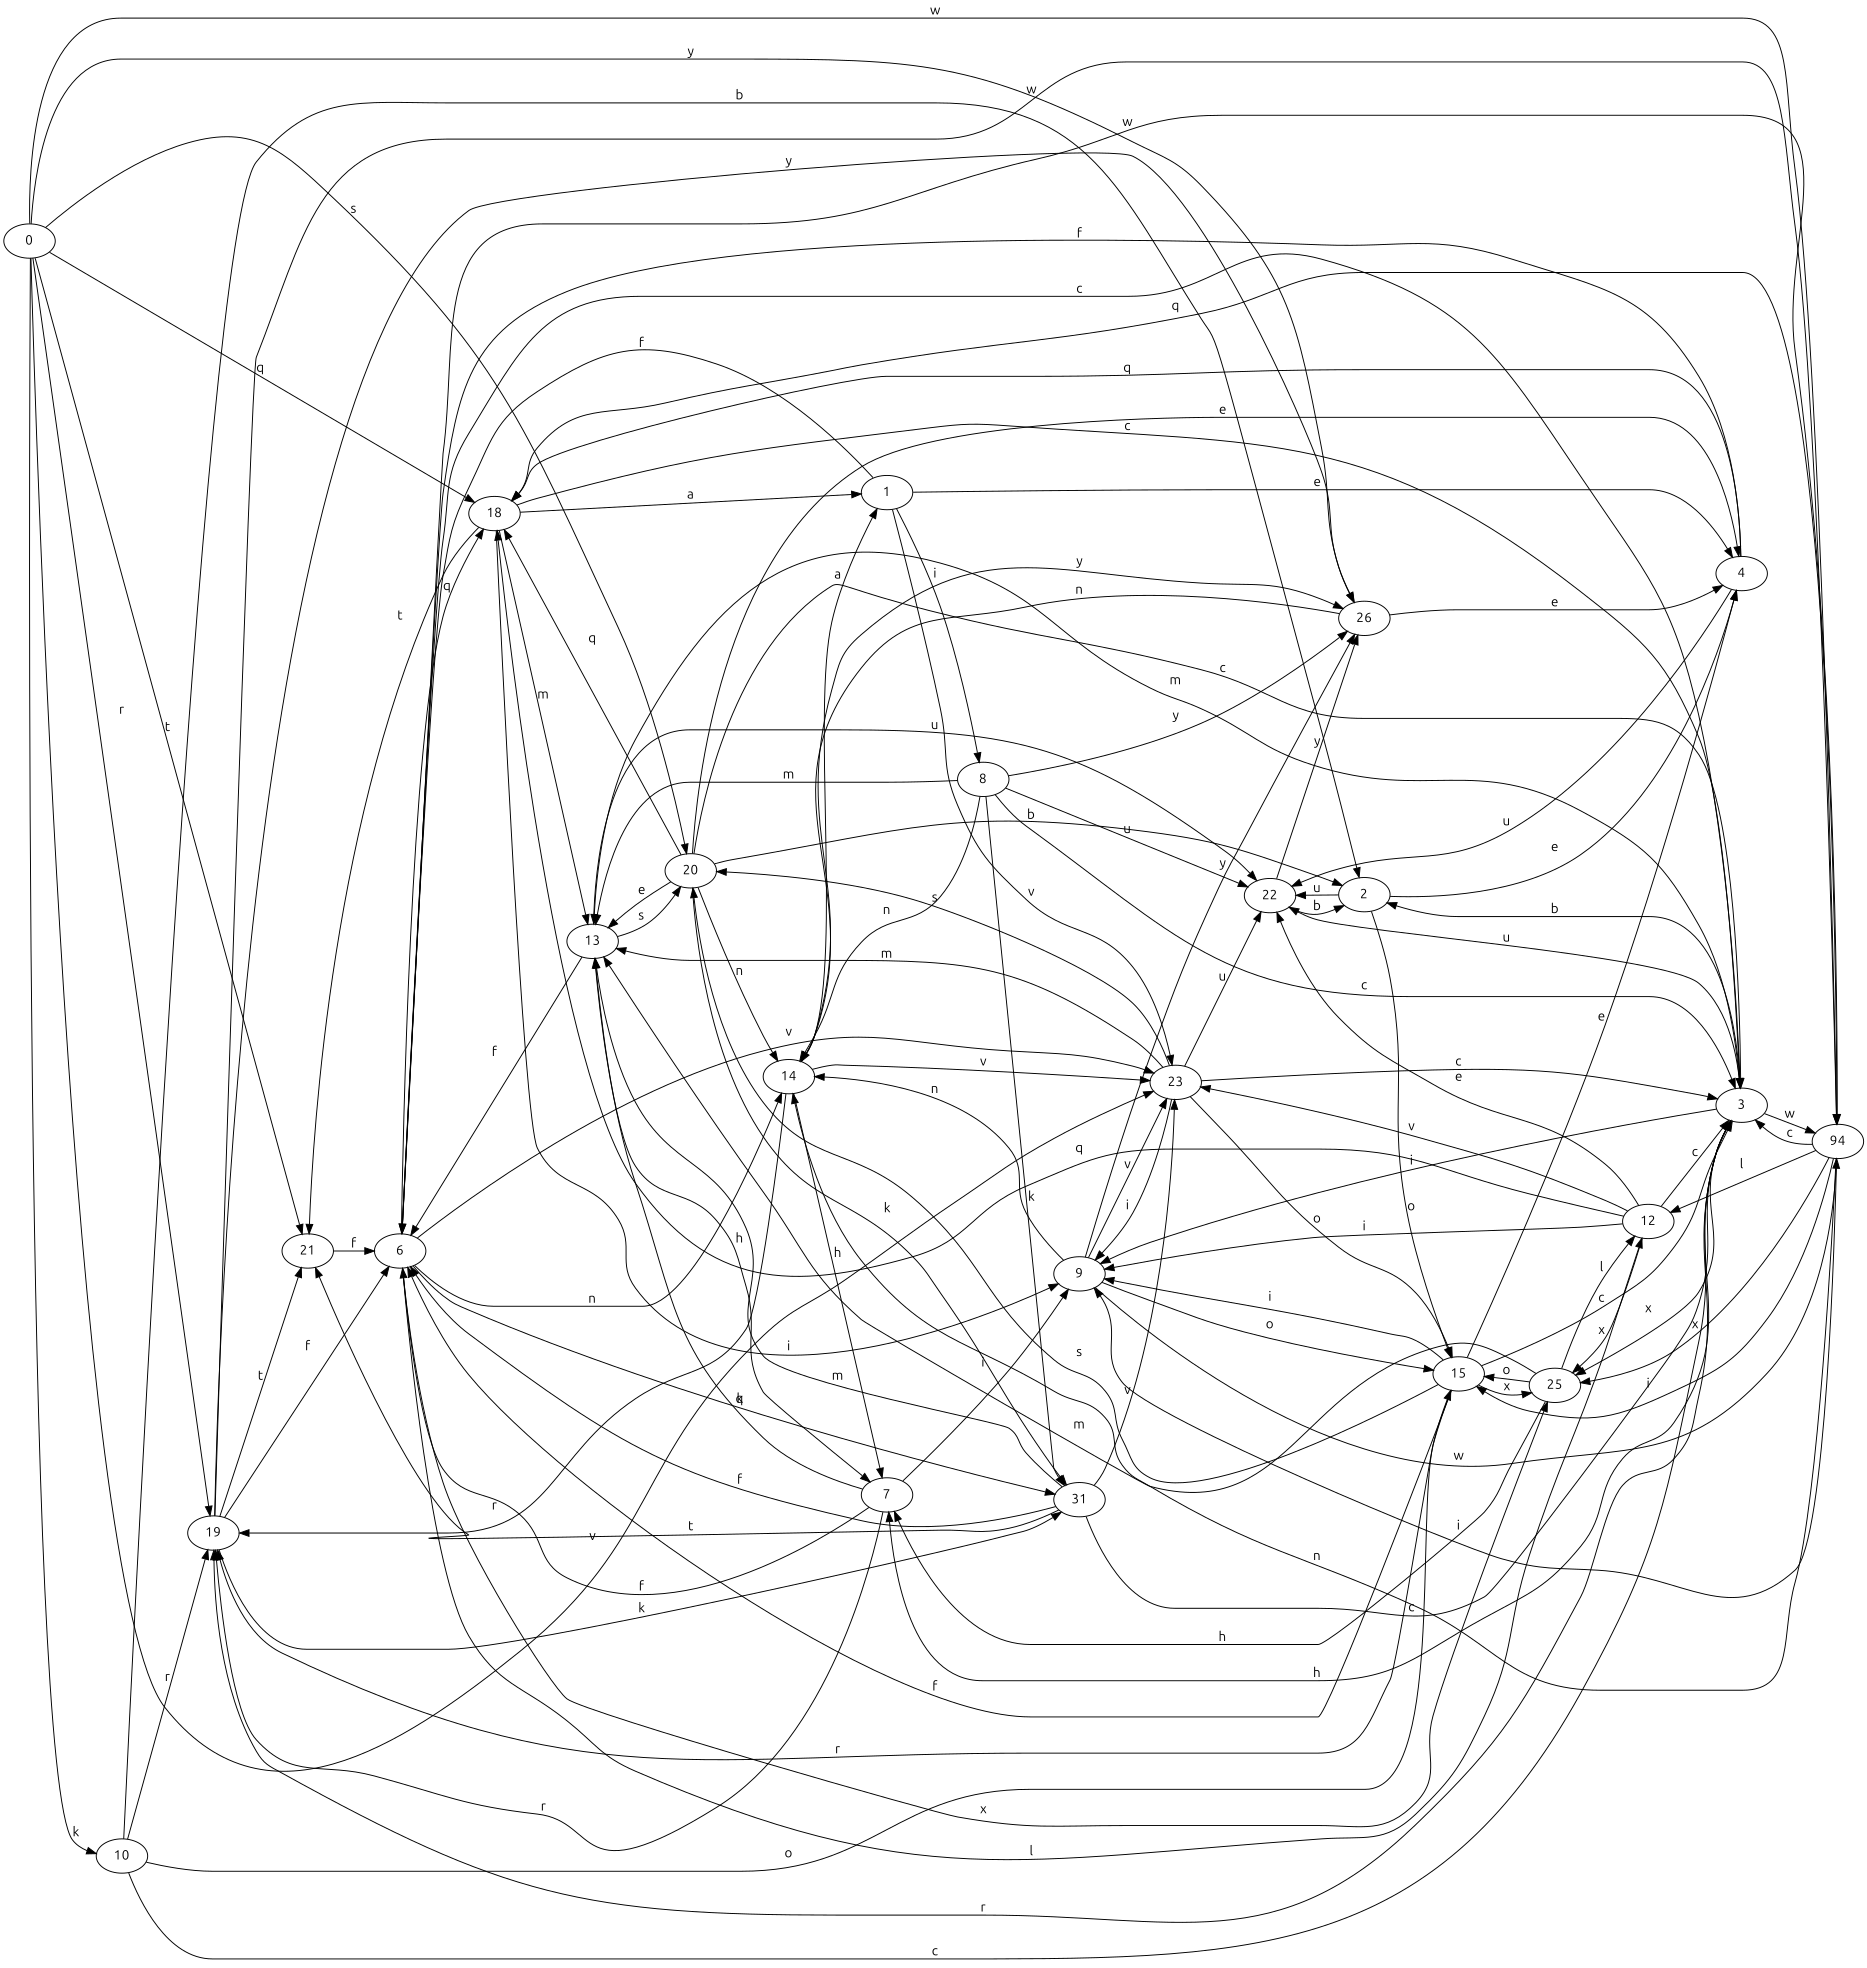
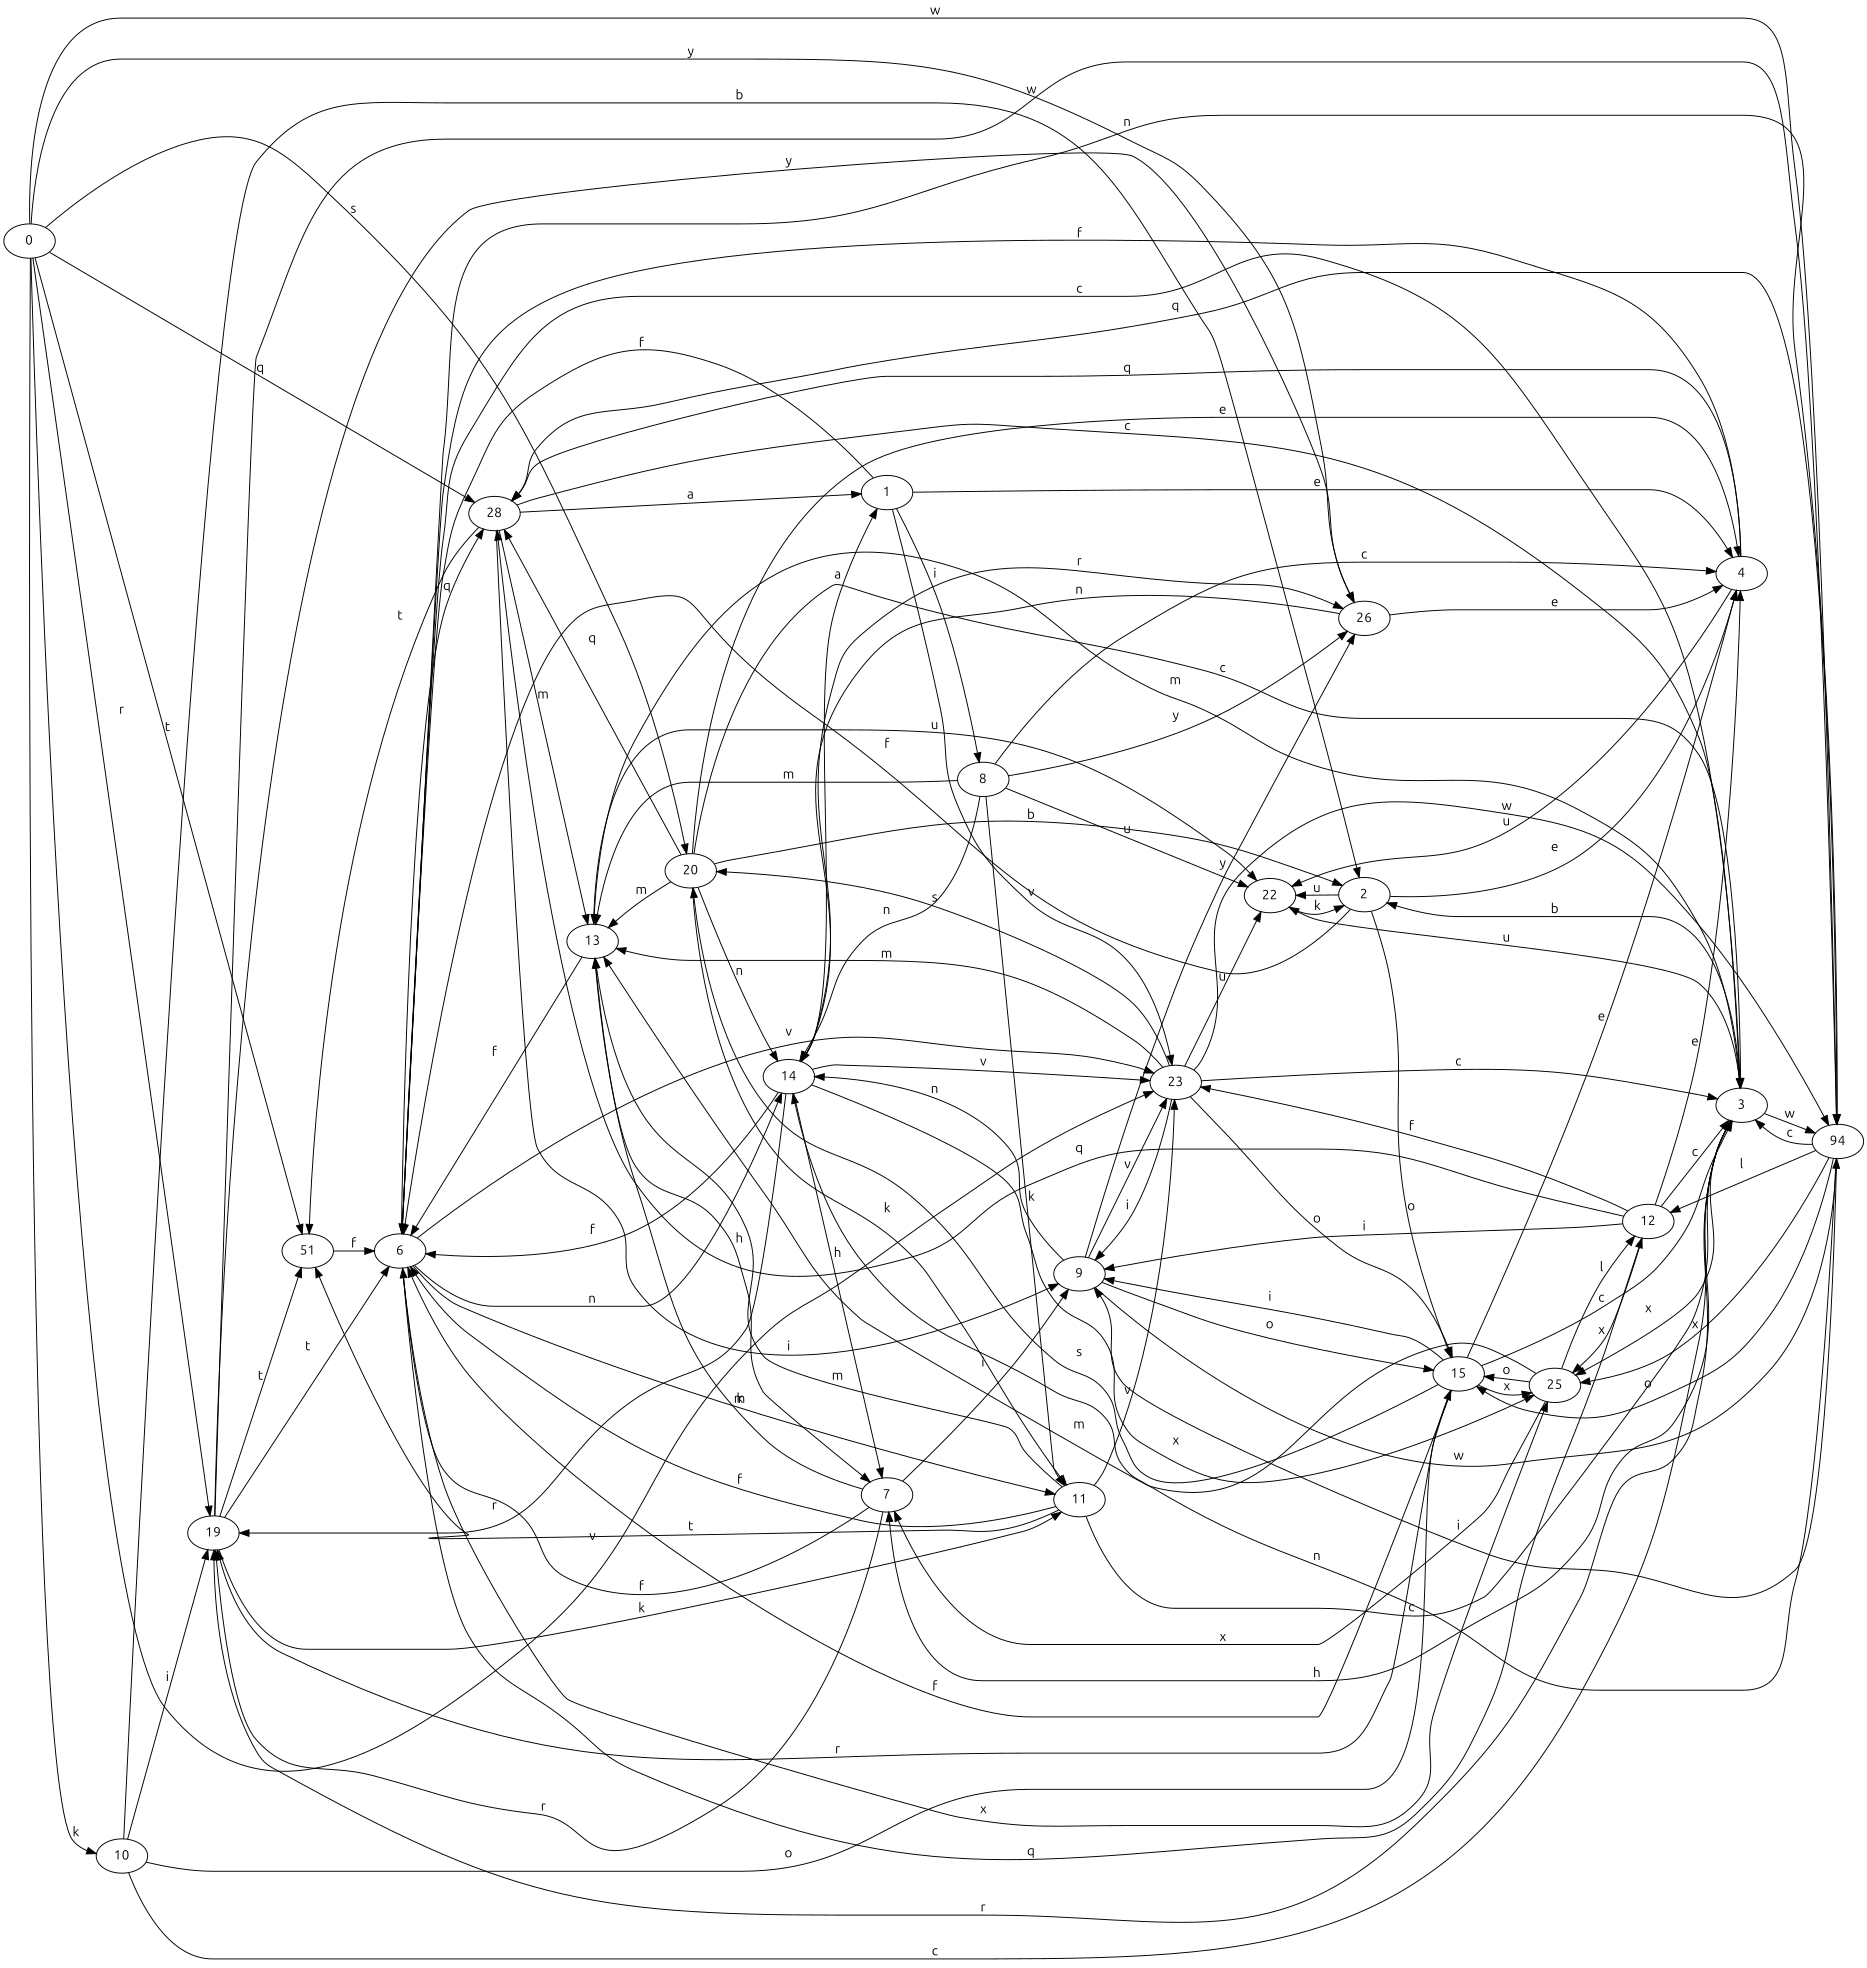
(1128, 122) -> (1128, 122)
(494, 514) -> (494, 514)
(1079, 562) -> (1079, 562)
none -> (707, 621)
(1318, 756) -> none
none -> (1488, 811)
(642, 890) -> (642, 890)
(1317, 907) -> (1317, 907)
(650, 921) -> none
(1354, 994) -> (1316, 564)
(1440, 1088) -> (1719, 906)
(1412, 1127) -> (1412, 1127)
(1409, 1170) -> none
none -> (634, 1231)
(308, 1251) -> (308, 1251)
(308, 1347) -> (308, 1347)
(1648, 1384) -> (1648, 1384)
none -> (1114, 1392)
(740, 1399) -> (740, 1399)
(1079, 1500) -> (1079, 1500)
(1223, 1637) -> (1223, 1637)
(168, 1677) -> (168, 1677)
(1031, 1852) -> (1031, 1852)
